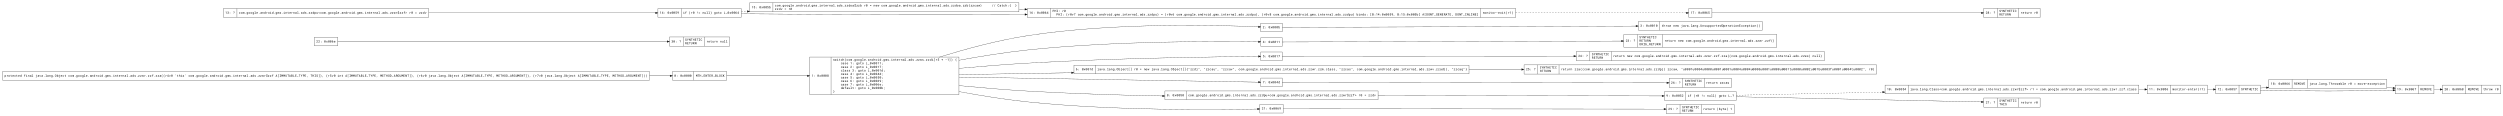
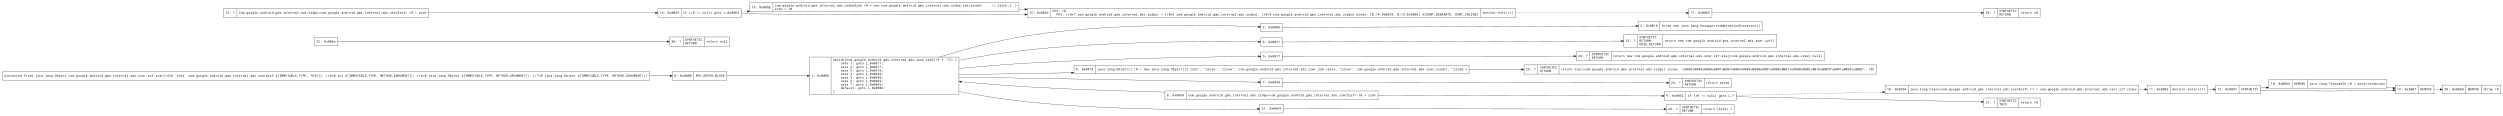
(859, 70) -> (858, 70)
(1061, 93) -> (1063, 89)
